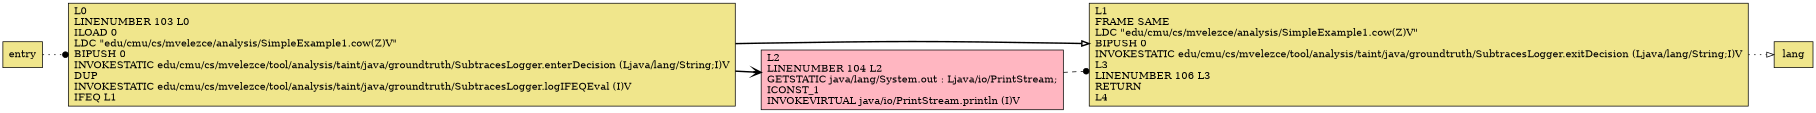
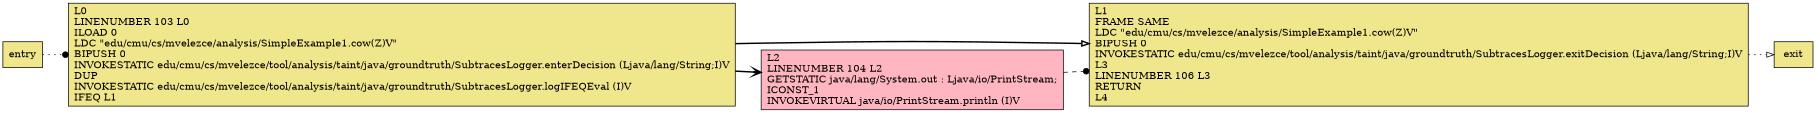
(1794, 55) -> (1794, 55)
